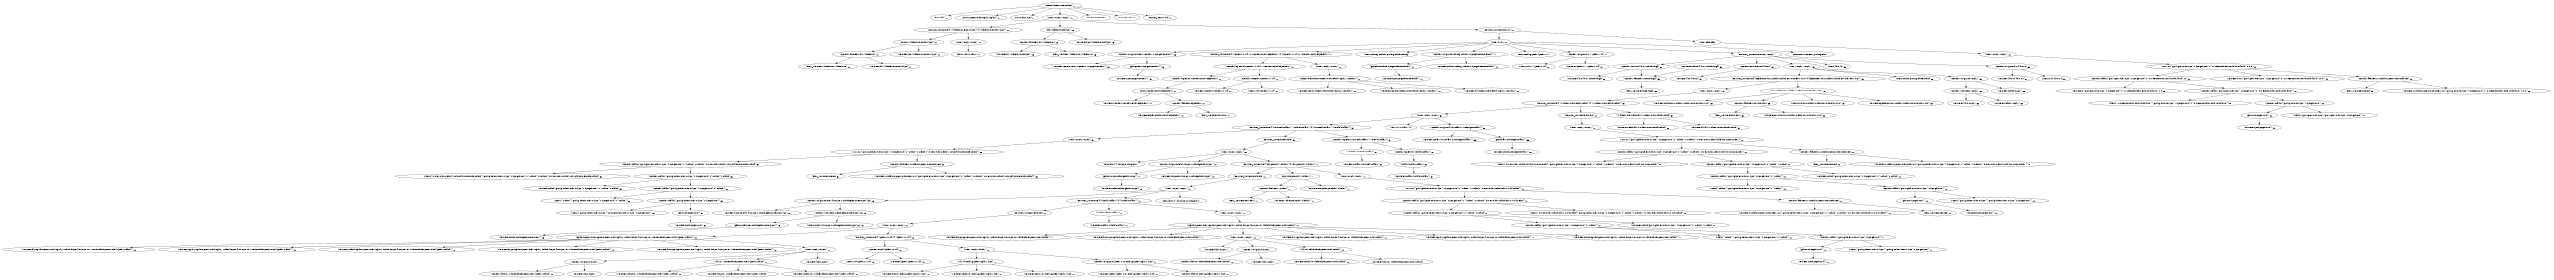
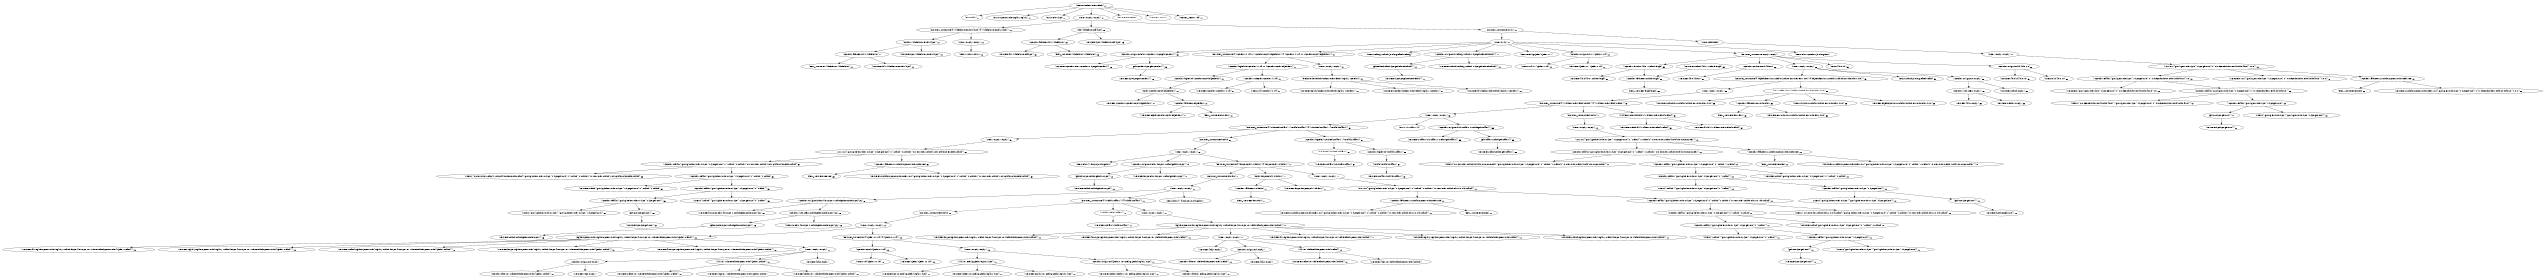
(1294, 201) -> none
